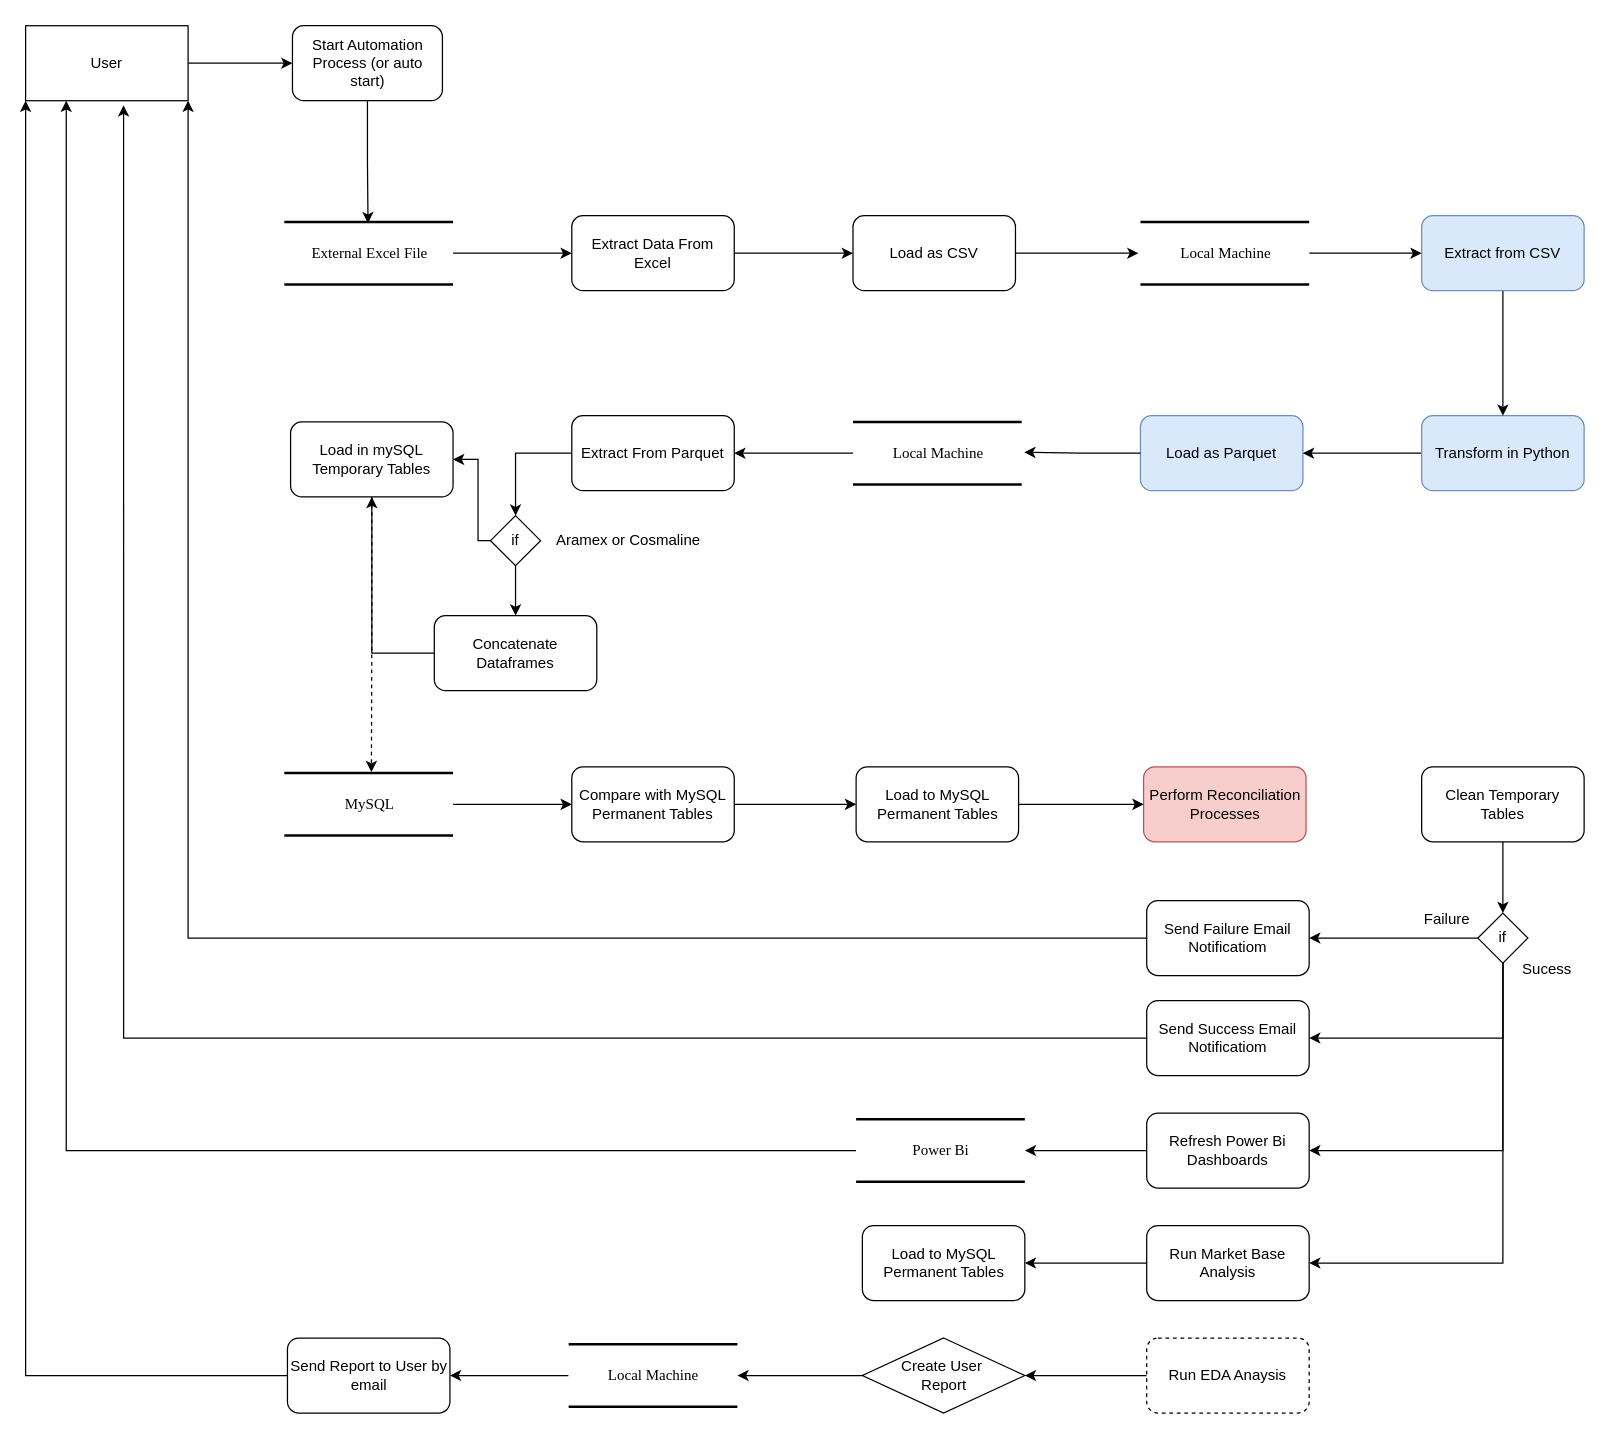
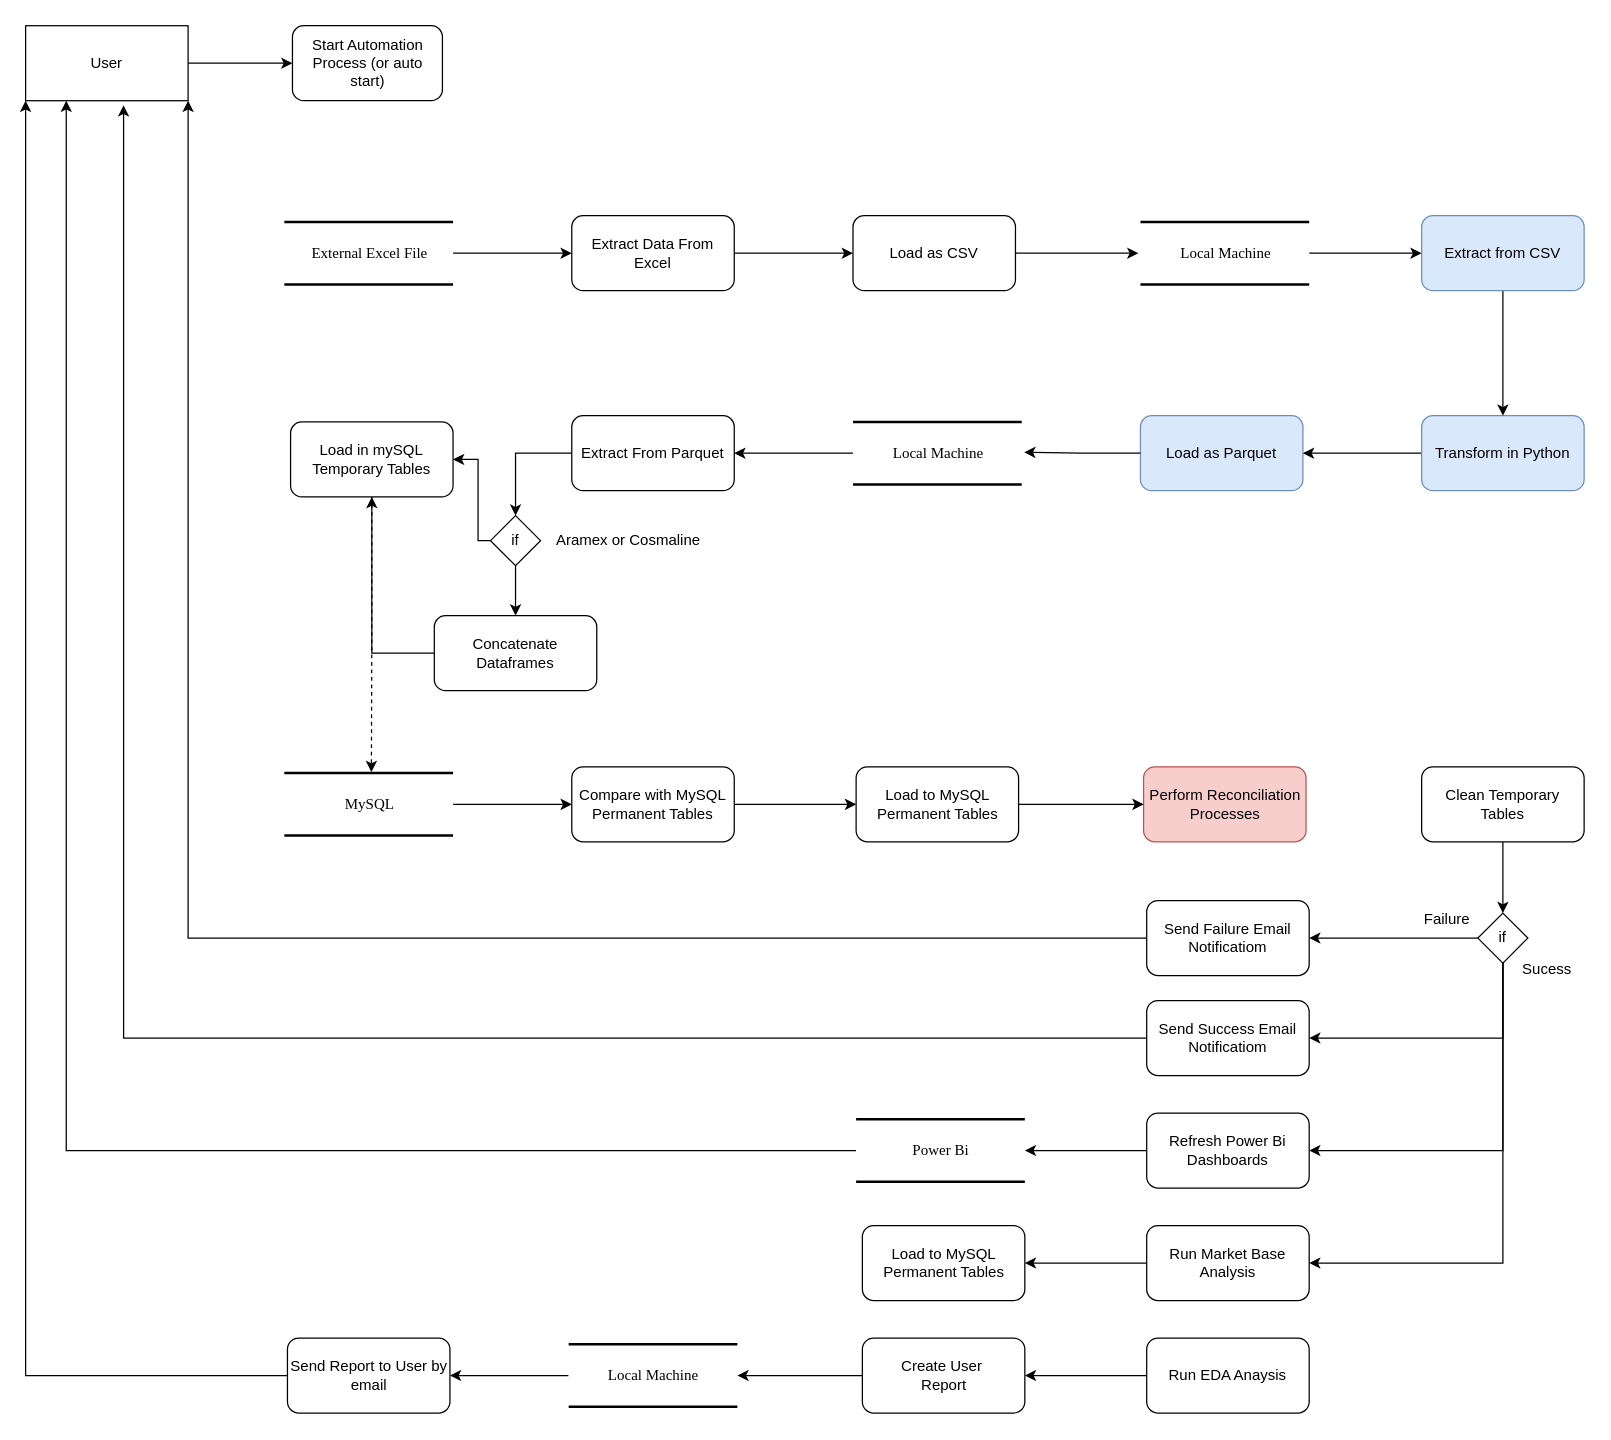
(368, 157) -> none
(944, 1376) -> (944, 1376)
(1228, 1376) -> (1228, 1376)
